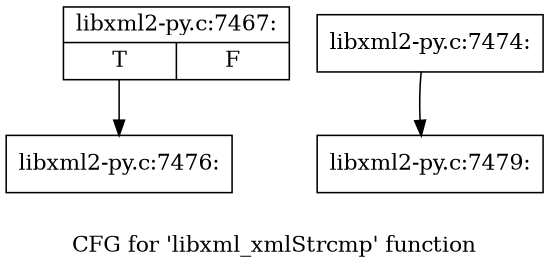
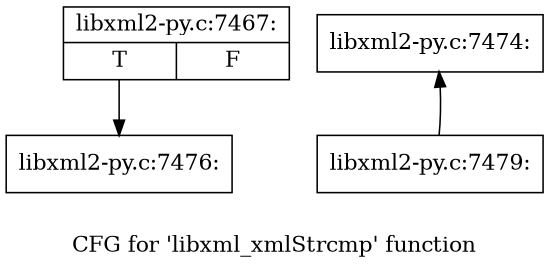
(420, 96) -> (440, 111)
